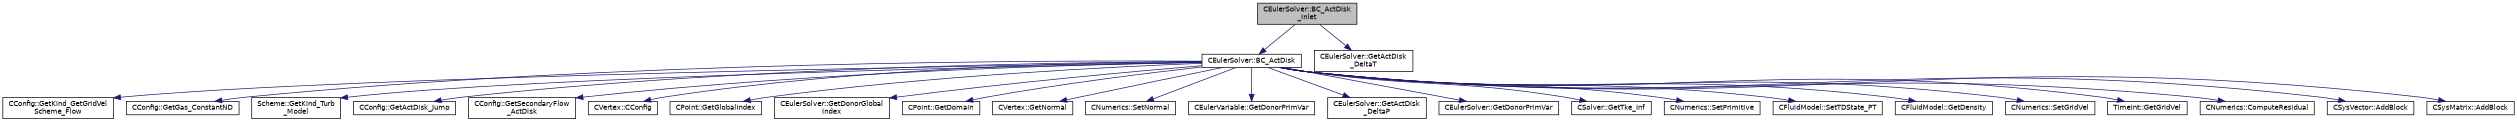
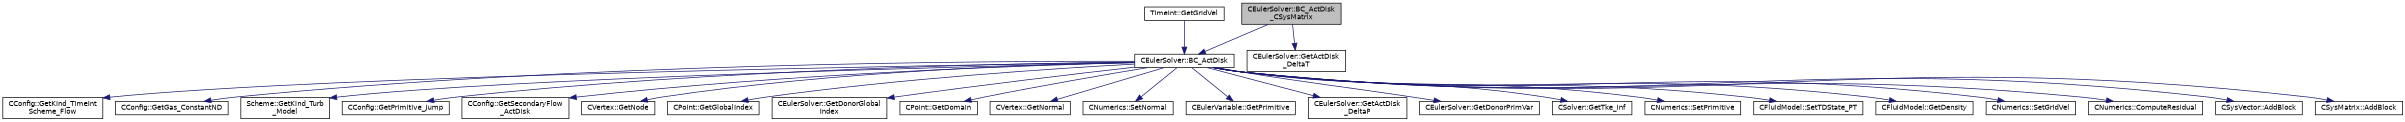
(1307, 14) -> (1291, 14)
(1699, 82) -> (1184, 34)
(58, 108) -> (53, 108)
(405, 108) -> (396, 108)
(623, 108) -> (618, 108)
(1252, 108) -> (1241, 108)
